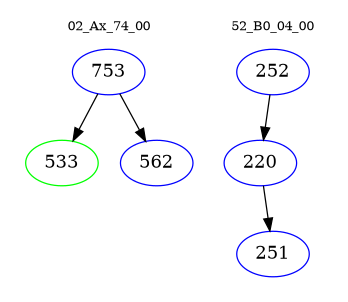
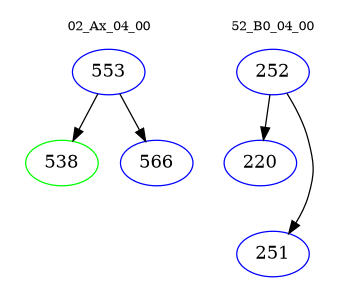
(109, 27) -> (109, 27)
(109, 72) -> (109, 72)
(62, 163) -> (62, 163)
(157, 163) -> (157, 163)
(266, 202) -> (312, 157)
